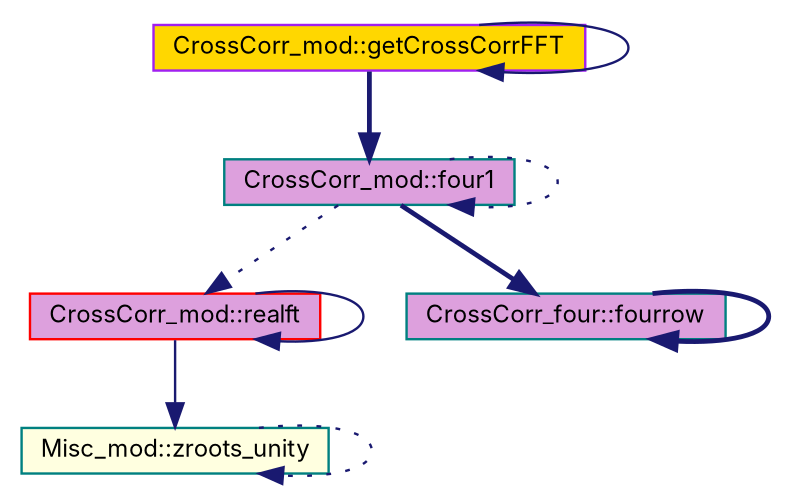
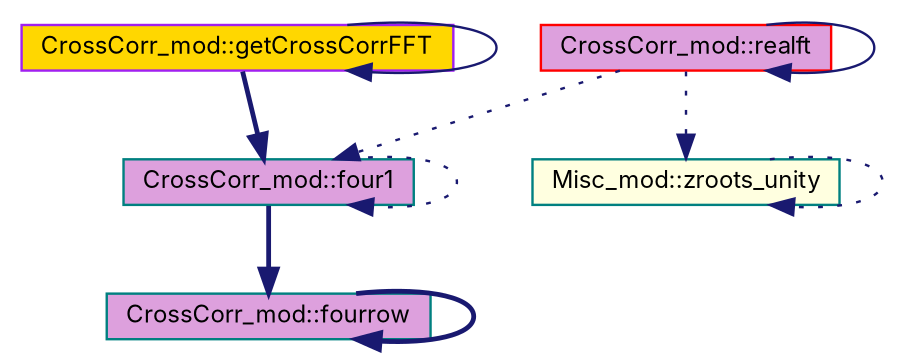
(282, 242) -> (489, 111)
(566, 316) -> (269, 316)
(175, 372) -> (686, 103)
